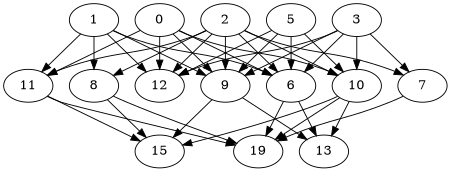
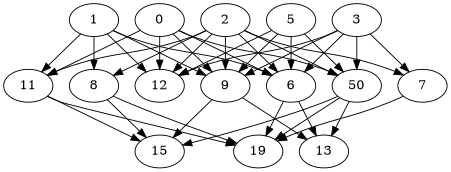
(357, 86) -> (357, 86)
